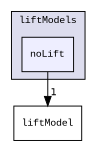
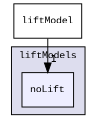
(48, 85) -> (48, 53)
